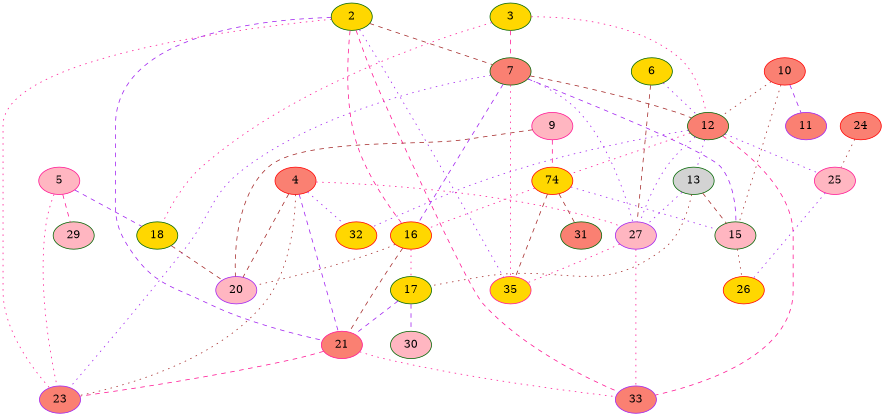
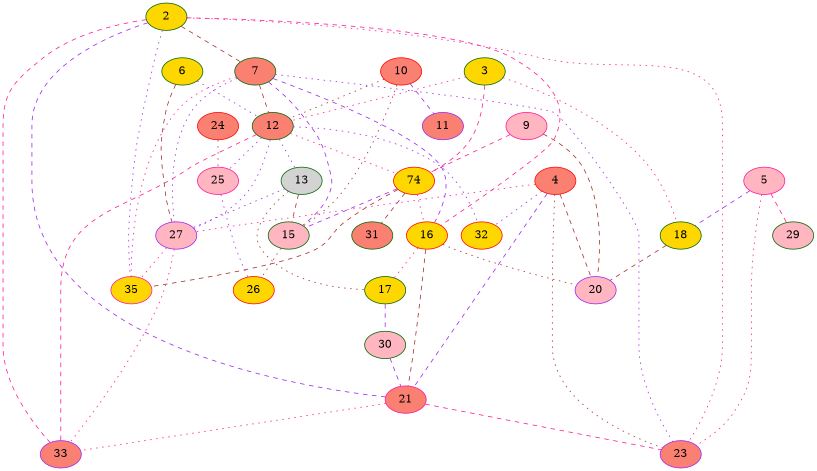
(511, 44) -> (472, 138)
(651, 210) -> (365, 202)
(376, 318) -> (395, 372)
